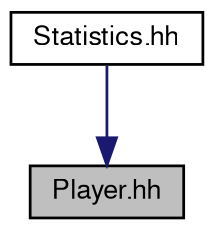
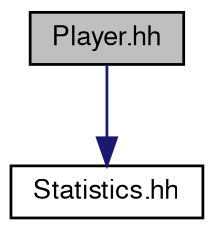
(107, 101) -> (107, 101)
